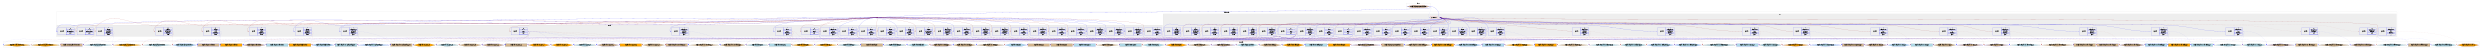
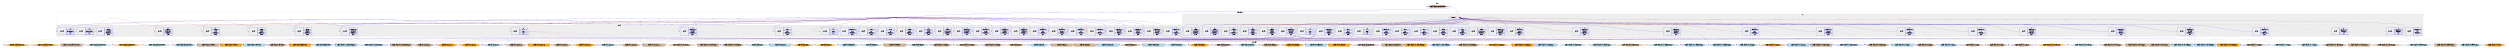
none -> (1878, 45)
(2057, 45) -> (2052, 45)
